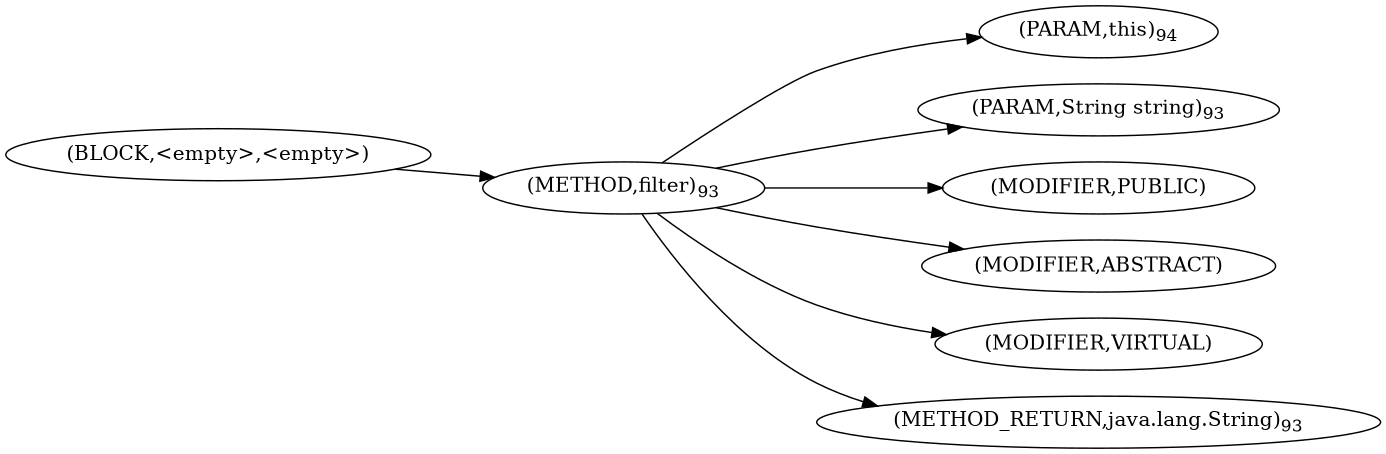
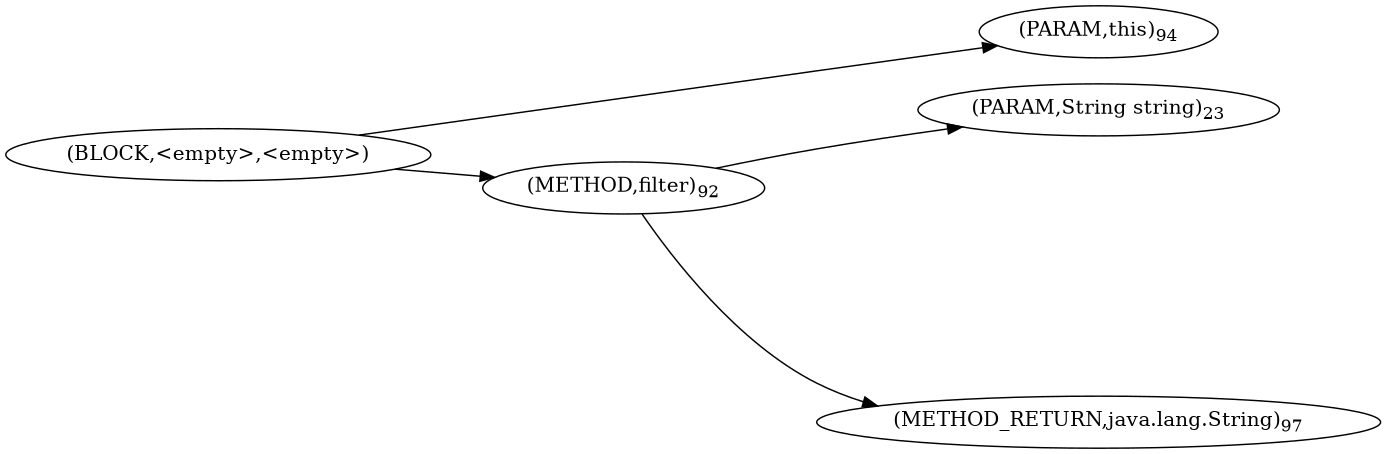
(805, 76) -> (671, 91)
(1214, 108) -> (1214, 108)
(709, 186) -> (709, 186)
(1099, 188) -> none
(1099, 266) -> none
(1099, 344) -> none
(1292, 420) -> (1292, 420)
